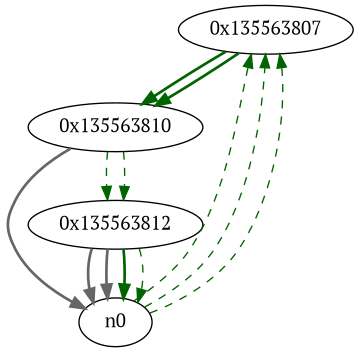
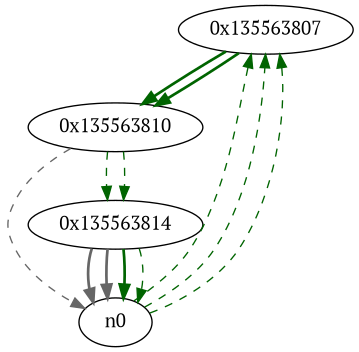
(116, 225) -> (116, 225)
(8, 226) -> (8, 226)
